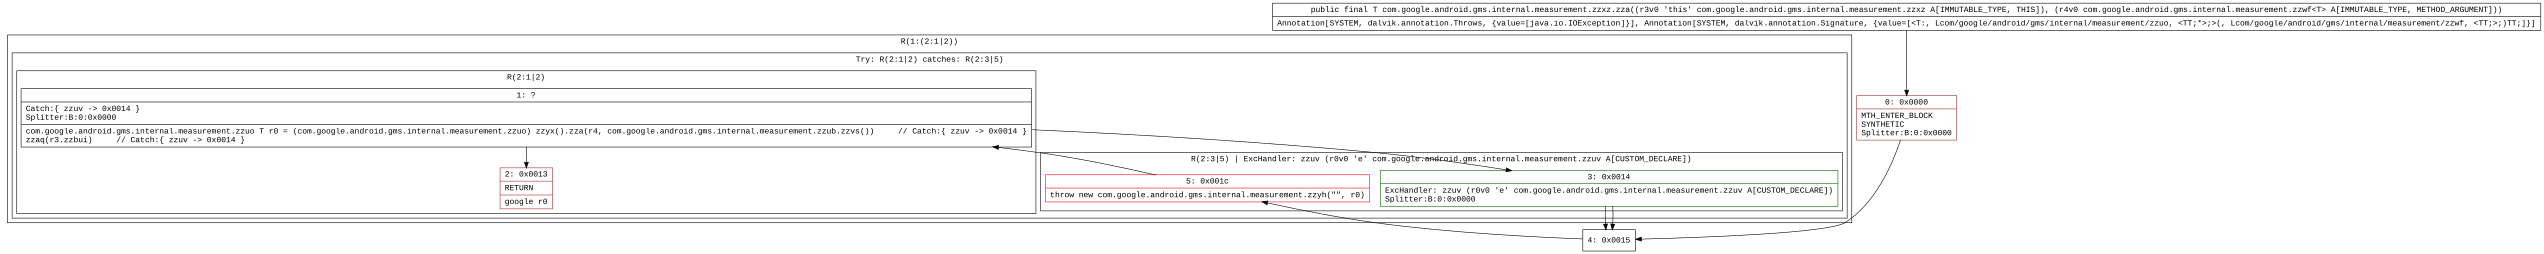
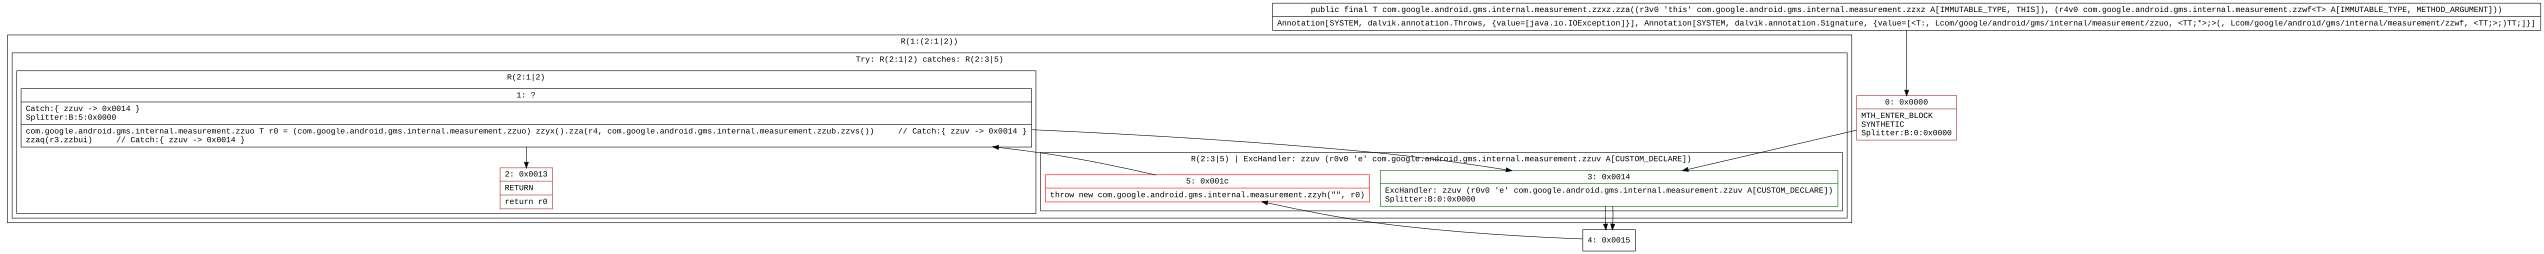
(71, 117) -> (71, 117)
(526, 202) -> (526, 202)
(1794, 232) -> (1777, 149)
